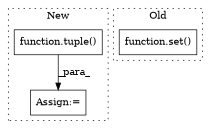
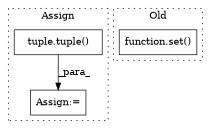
(58, 16) -> (58, 16)
(58, 42) -> (58, 42)
